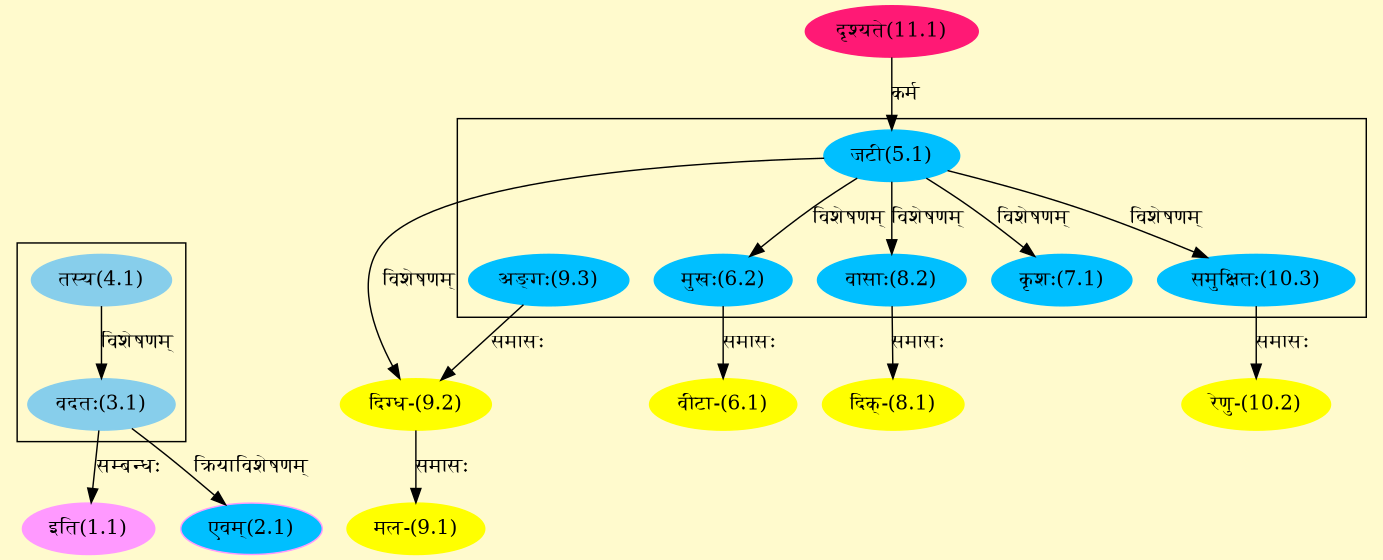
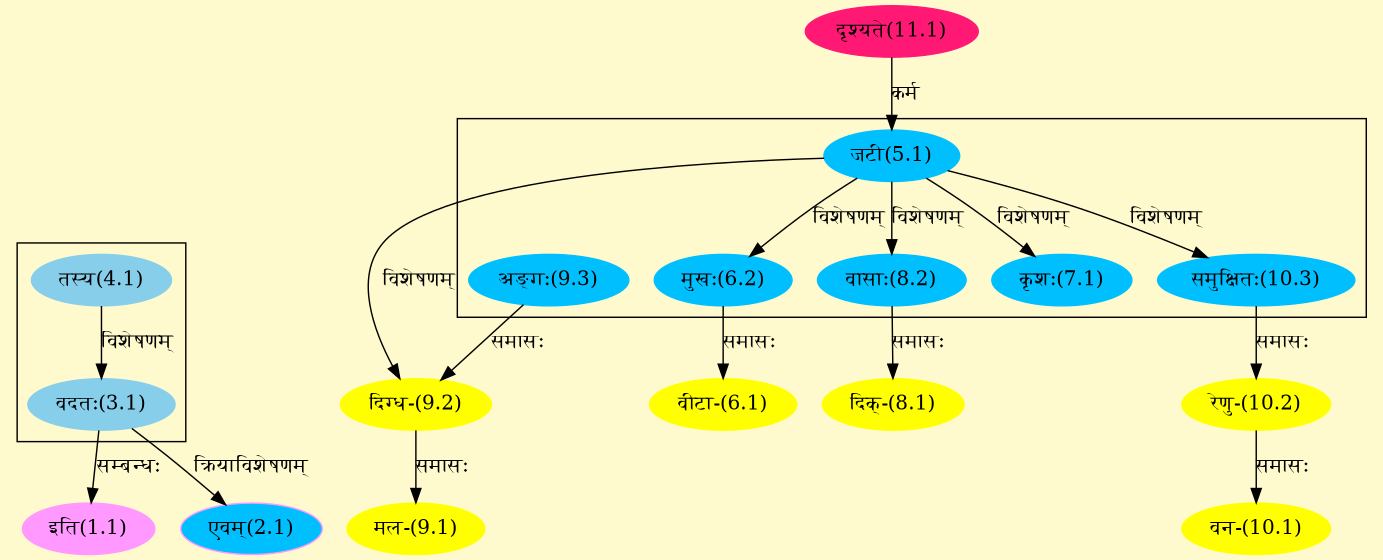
none -> (1256, 529)
